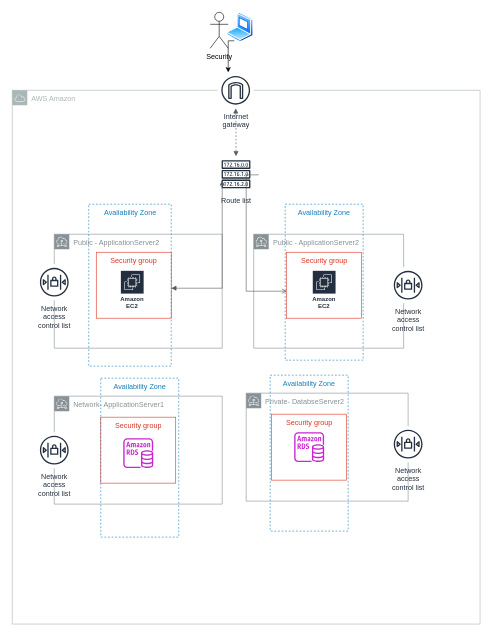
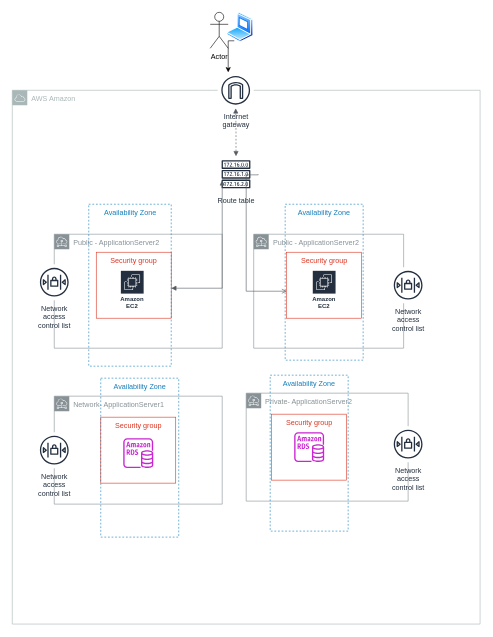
(220, 57) -> (220, 57)
(236, 201) -> (236, 201)
(310, 402) -> (315, 402)
